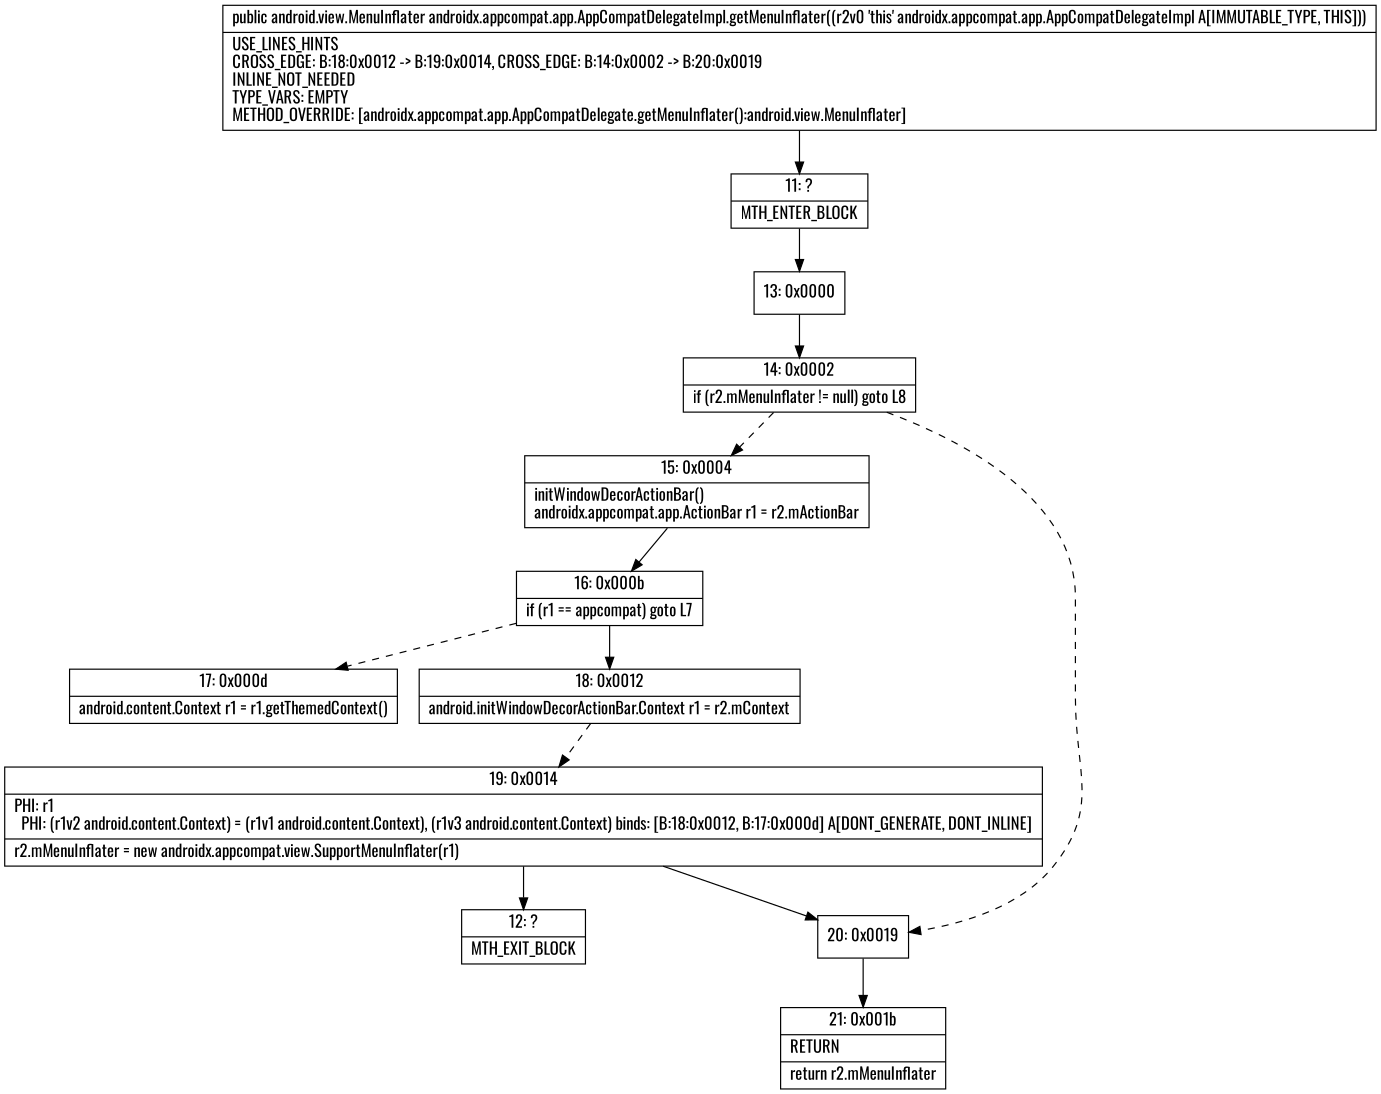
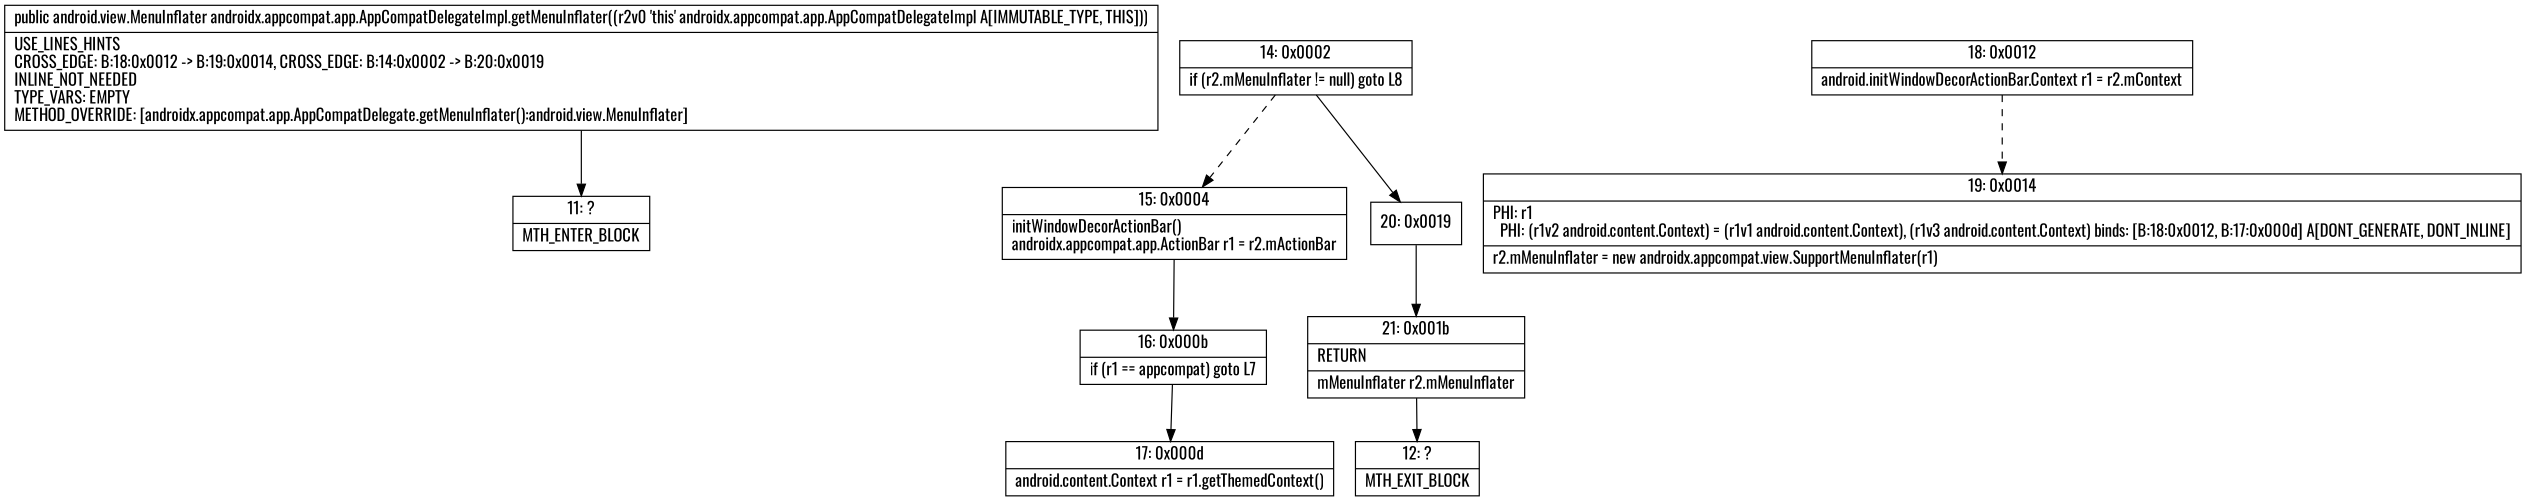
(799, 293) -> none
(610, 641) -> none
(432, 645) -> (1172, 407)
(1075, 670) -> (1355, 144)
(524, 882) -> (1417, 414)
(735, 891) -> none
(863, 1075) -> (1416, 384)
